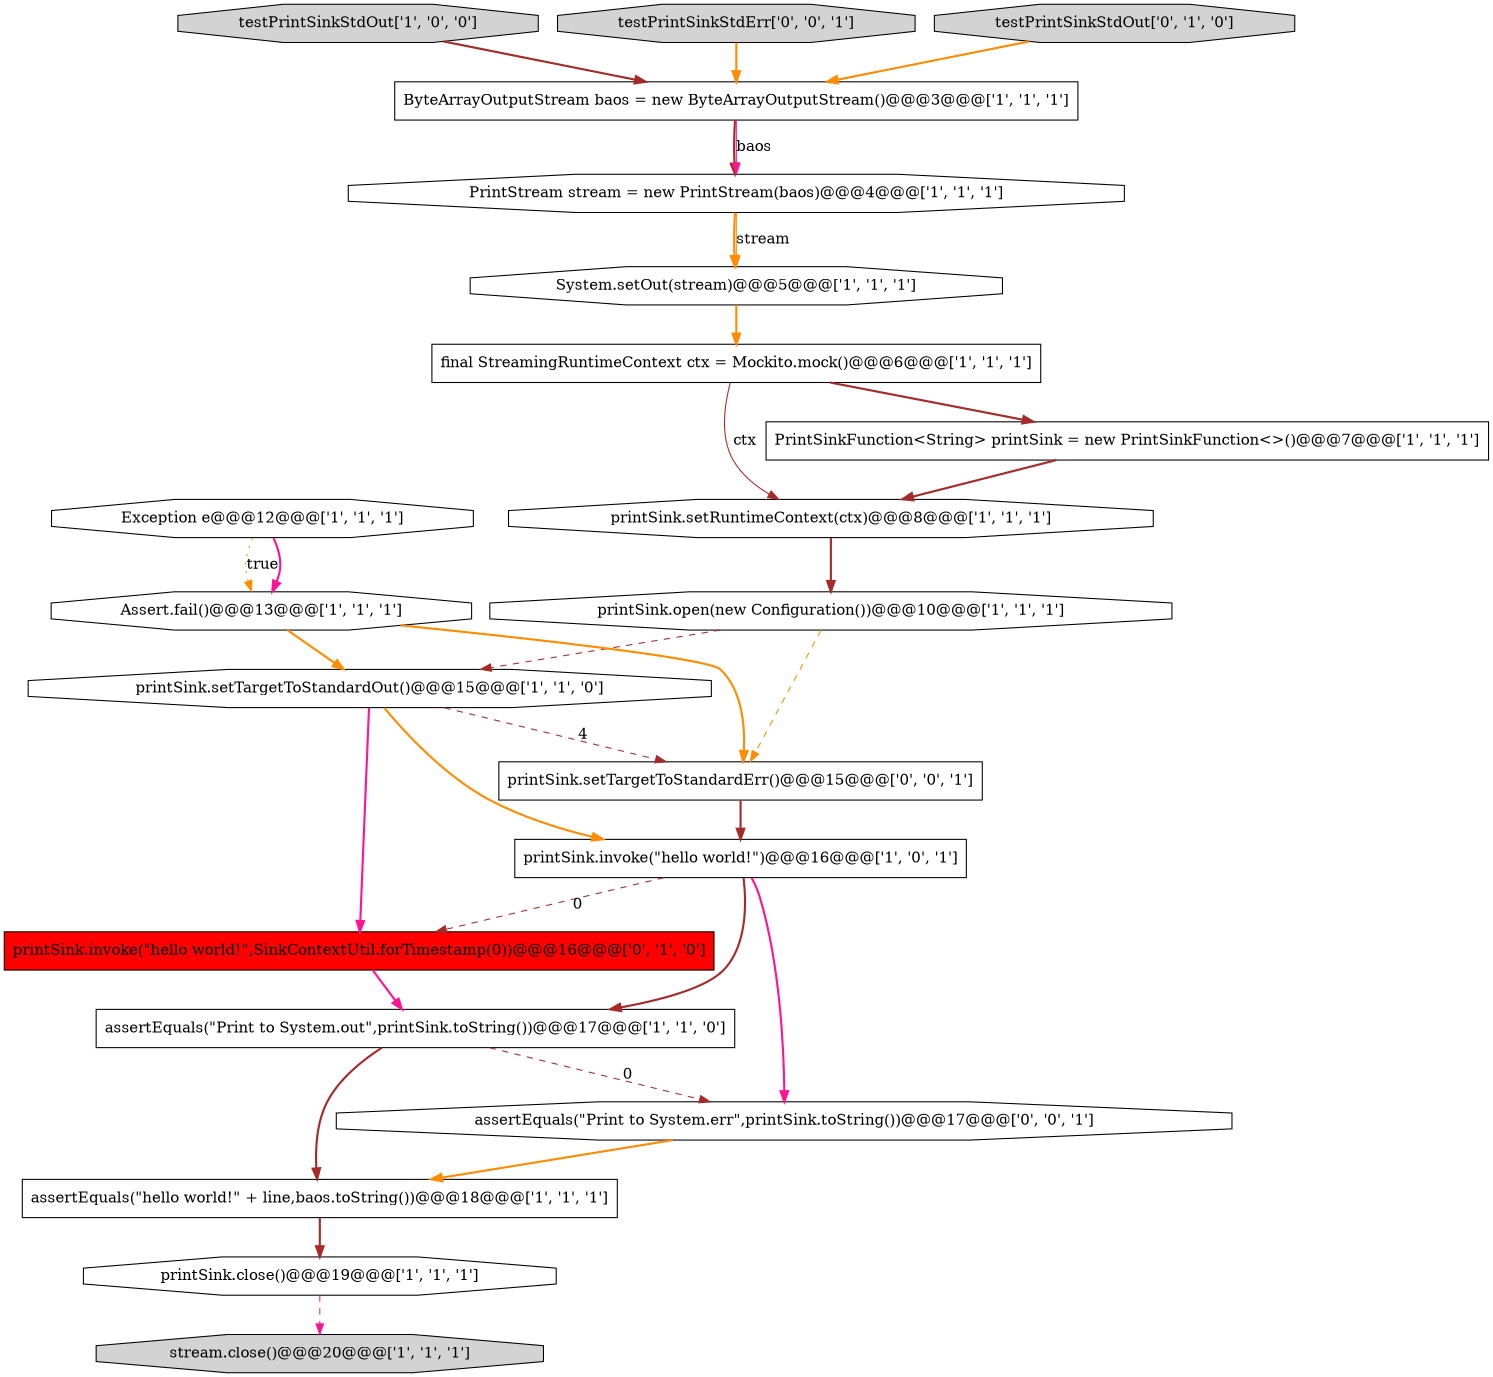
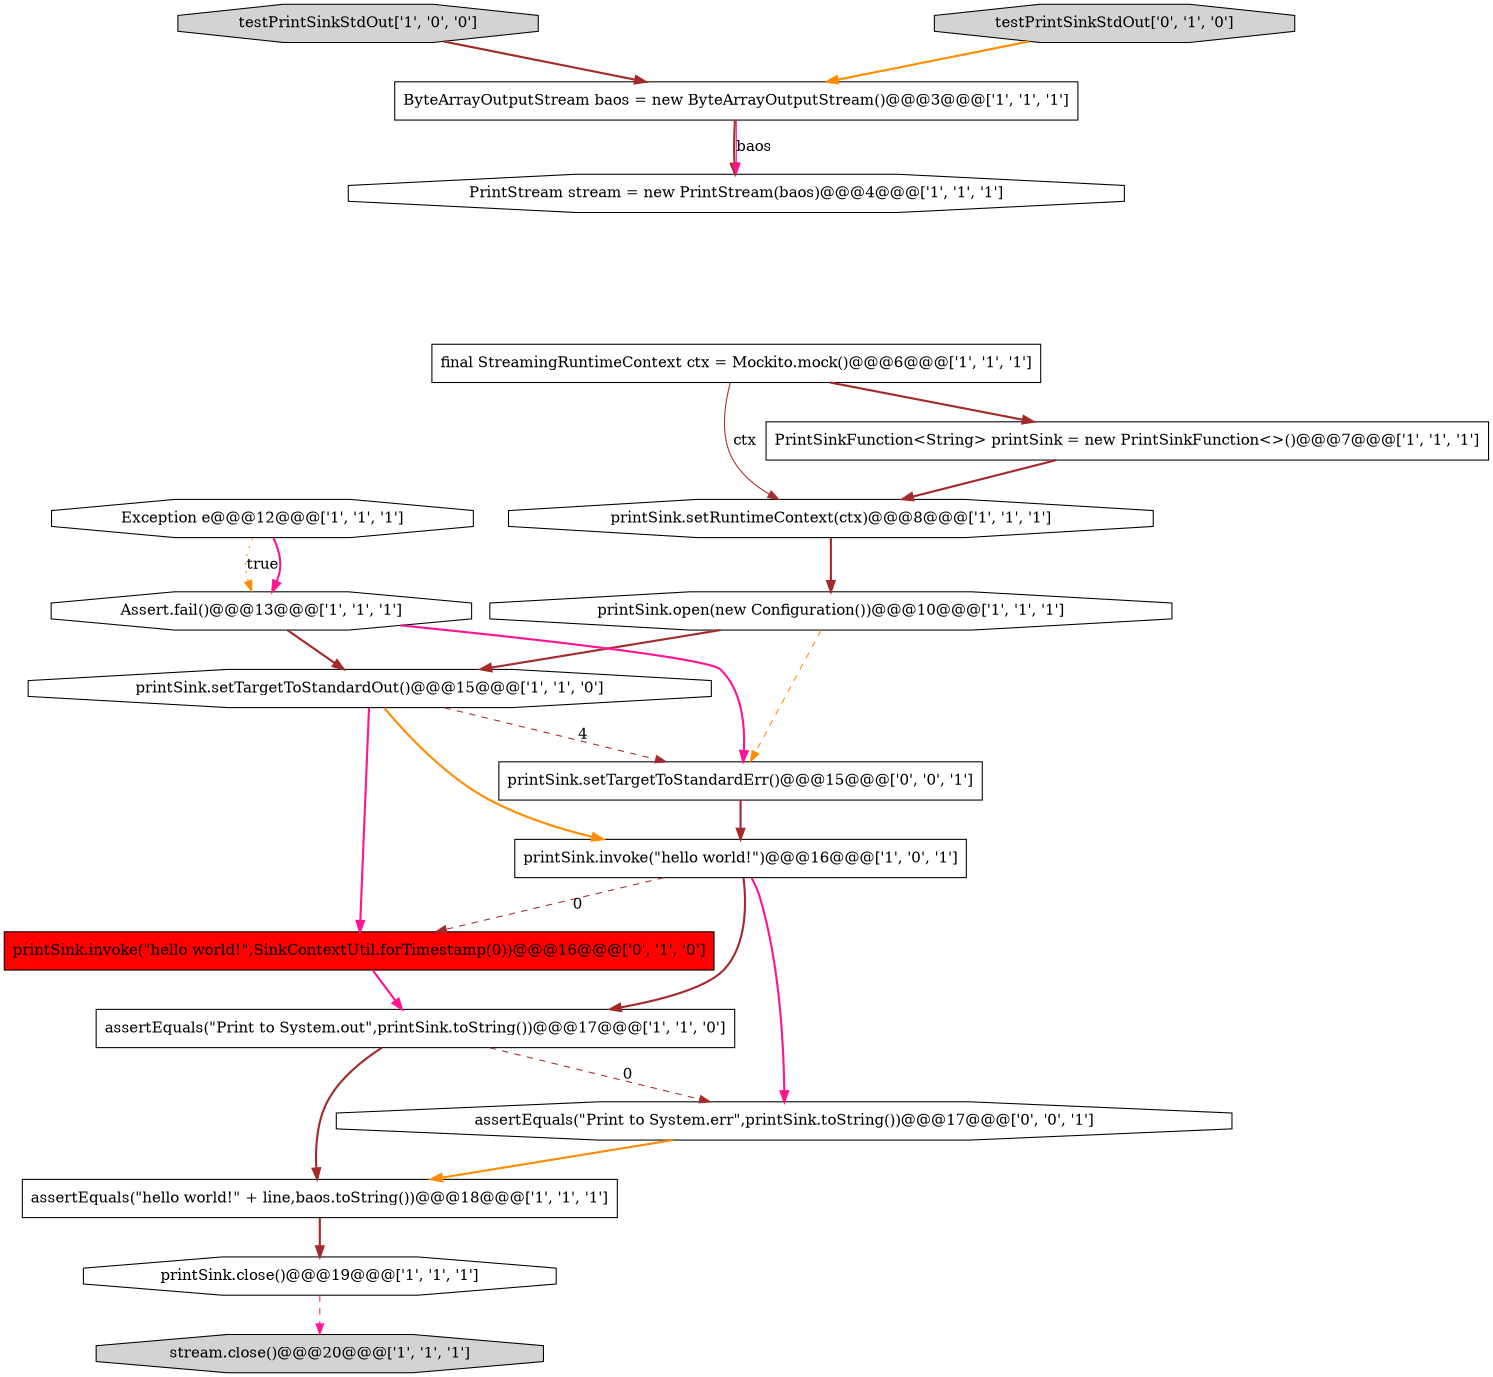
(736, 23) -> none
(736, 286) -> none
(584, 646) -> (584, 646)
(311, 647) -> (311, 647)
(583, 653) -> (583, 653)
